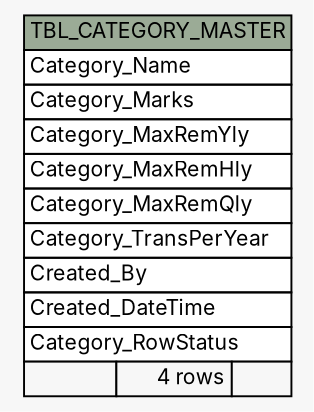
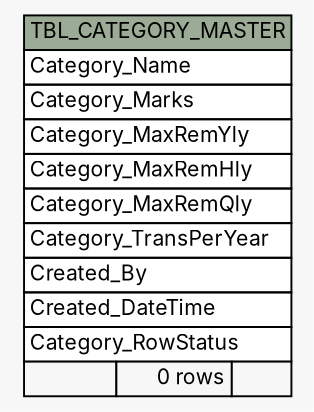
(191, 378) -> (191, 378)
